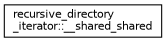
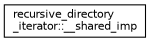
(83, 21) -> (75, 21)
